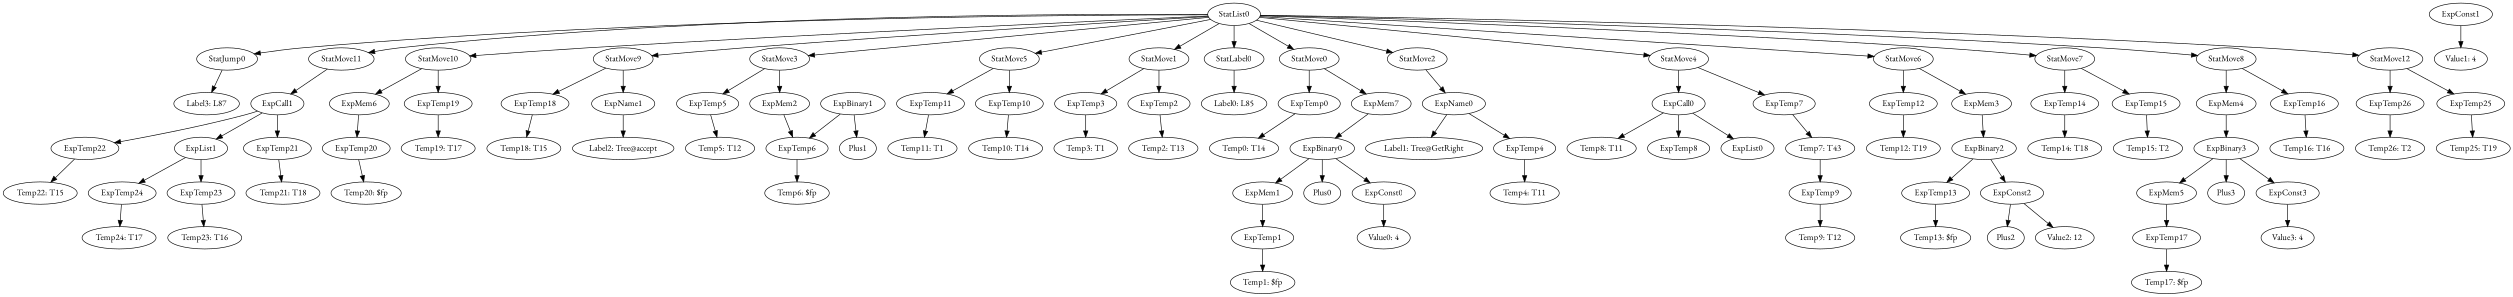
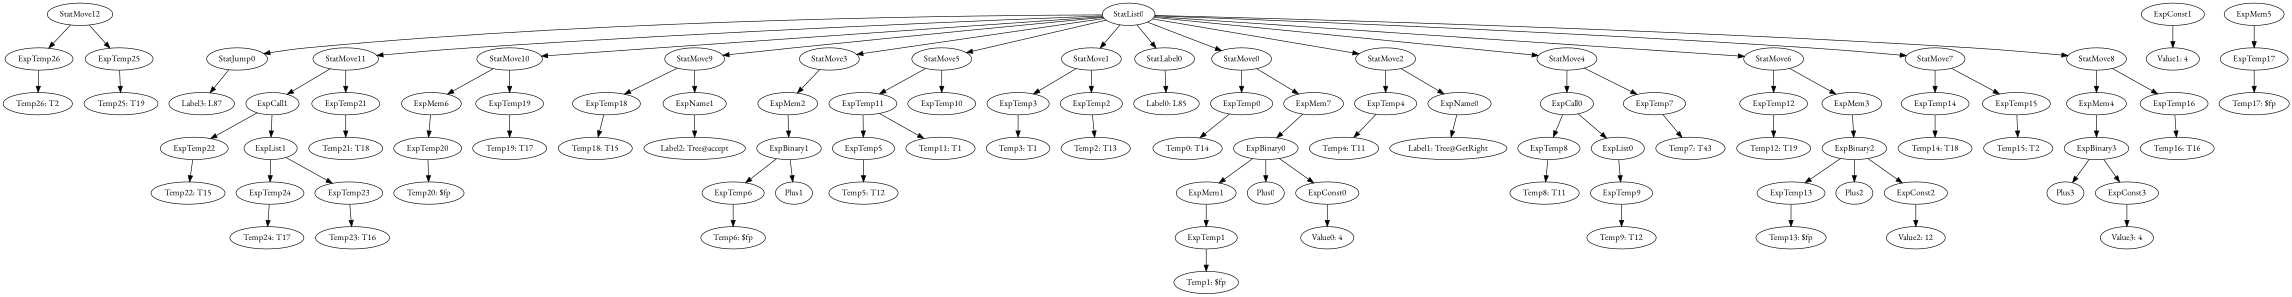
(1807, 28) -> none
(746, 80) -> (863, 123)
(277, 123) -> (346, 78)
(787, 123) -> (788, 123)
(1487, 124) -> (1386, 78)
(1643, 124) -> (1547, 168)
(1006, 148) -> none
(1820, 168) -> (1619, 168)
(2199, 169) -> none
(2009, 212) -> (1854, 168)
